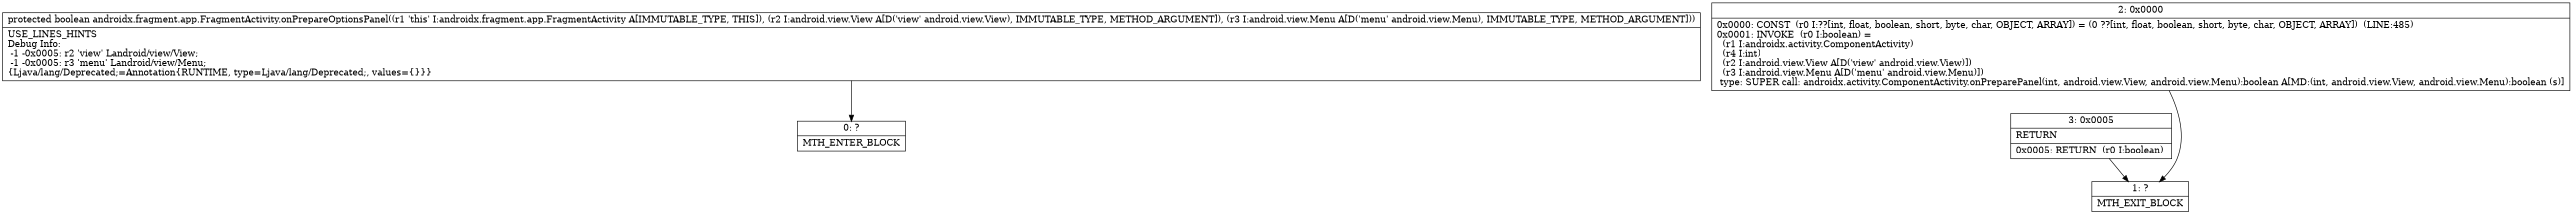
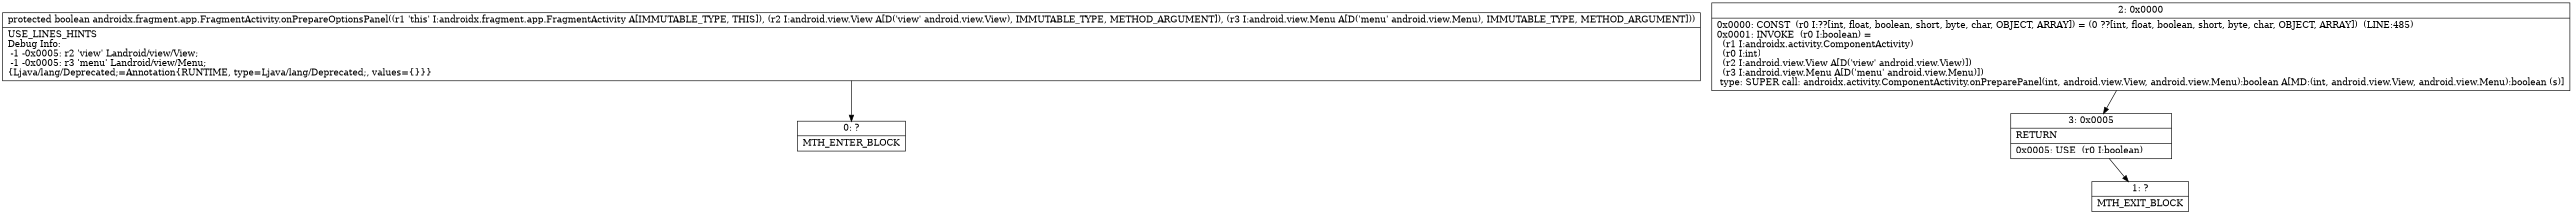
(1739, 54) -> (1739, 54)
(2181, 135) -> (2112, 99)
(2091, 151) -> (2081, 151)
